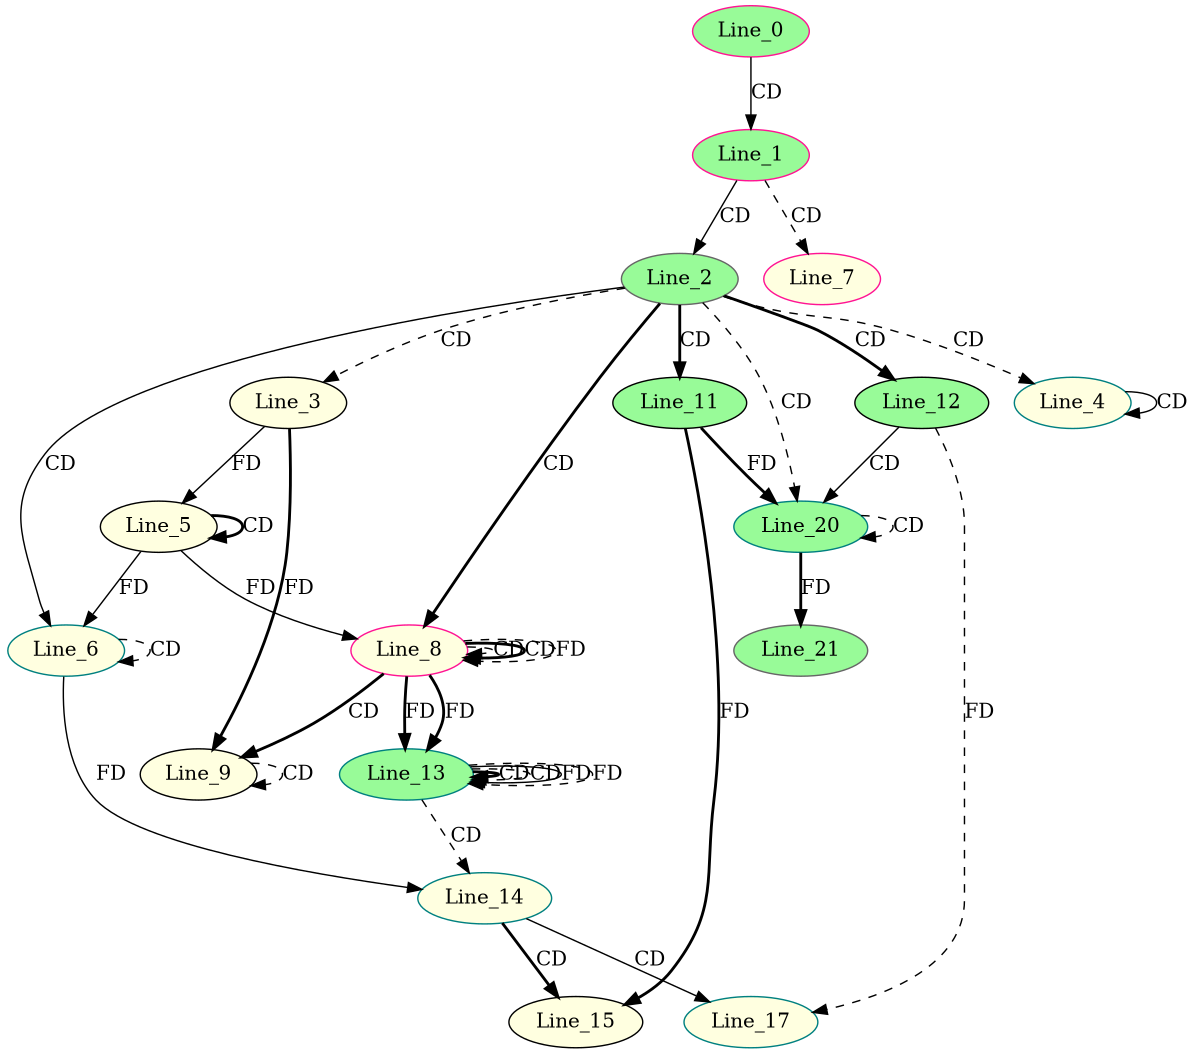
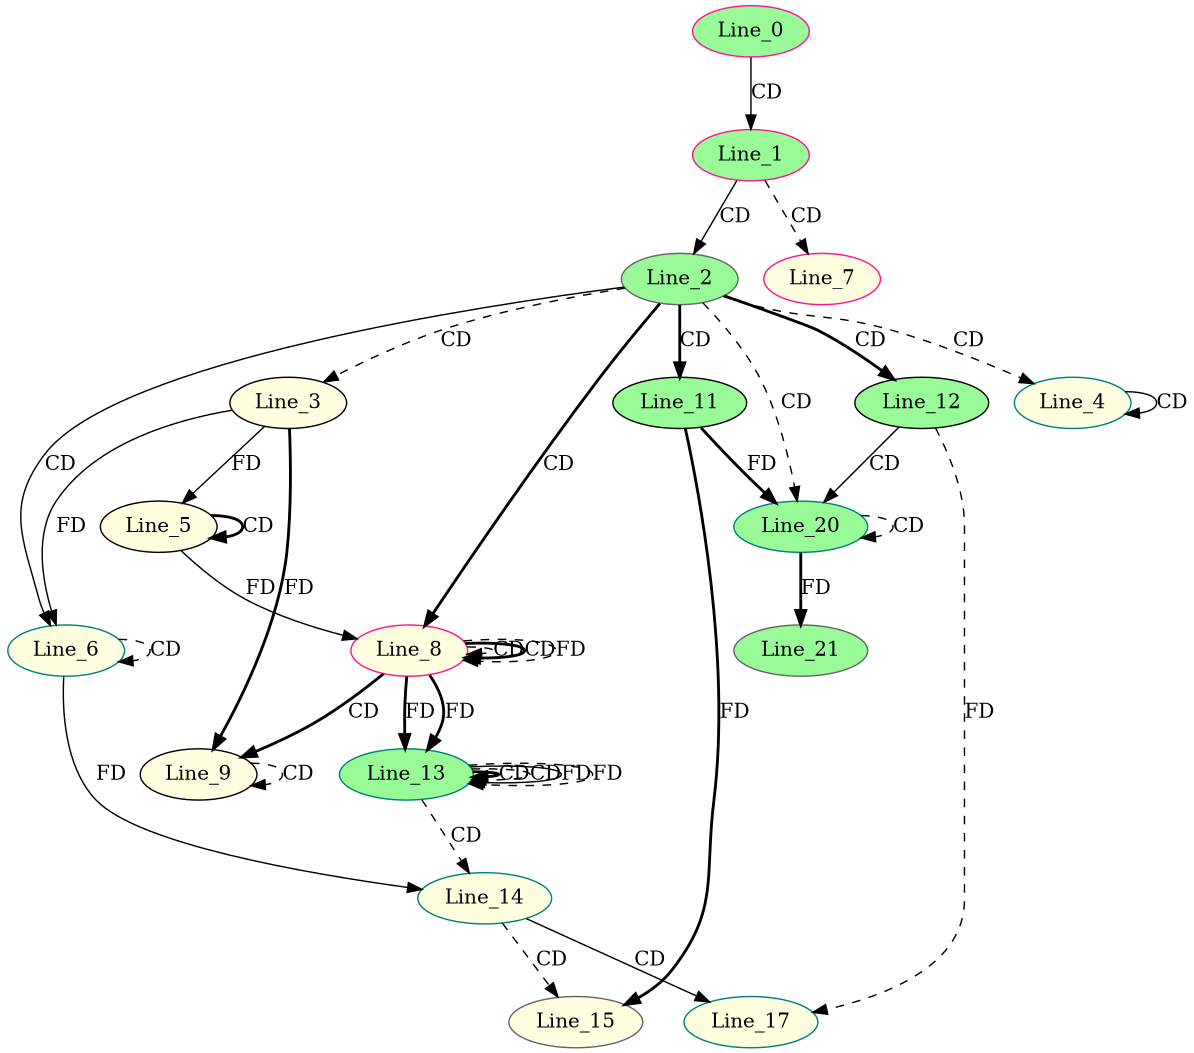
(117, 583) -> (87, 468)
(526, 954) -> (526, 954)
(576, 1022) -> (576, 1022)
